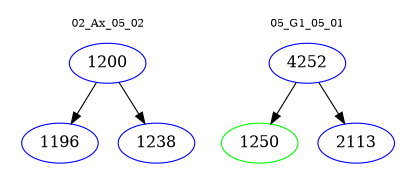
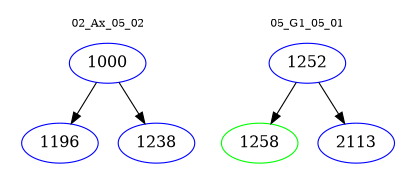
(108, 63) -> (108, 63)
(307, 63) -> (307, 63)
(260, 143) -> (260, 143)
